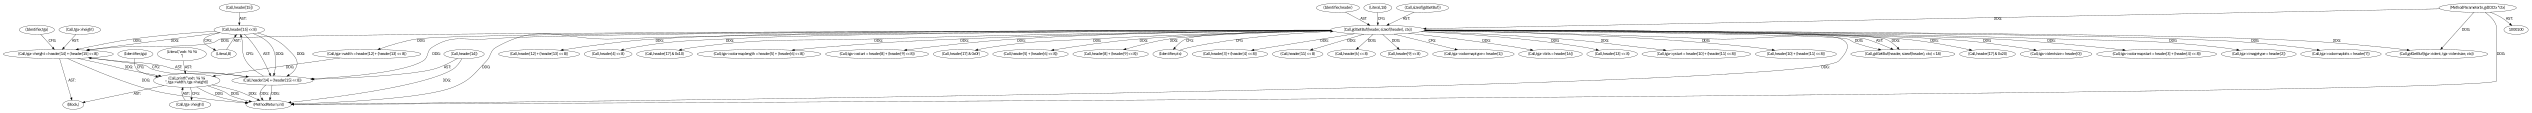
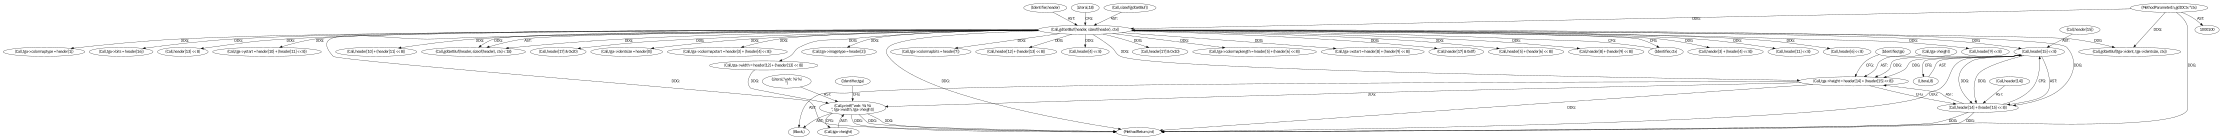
none -> (1576, 32)
(1433, 41) -> (185, 41)
(380, 90) -> (1602, 122)
